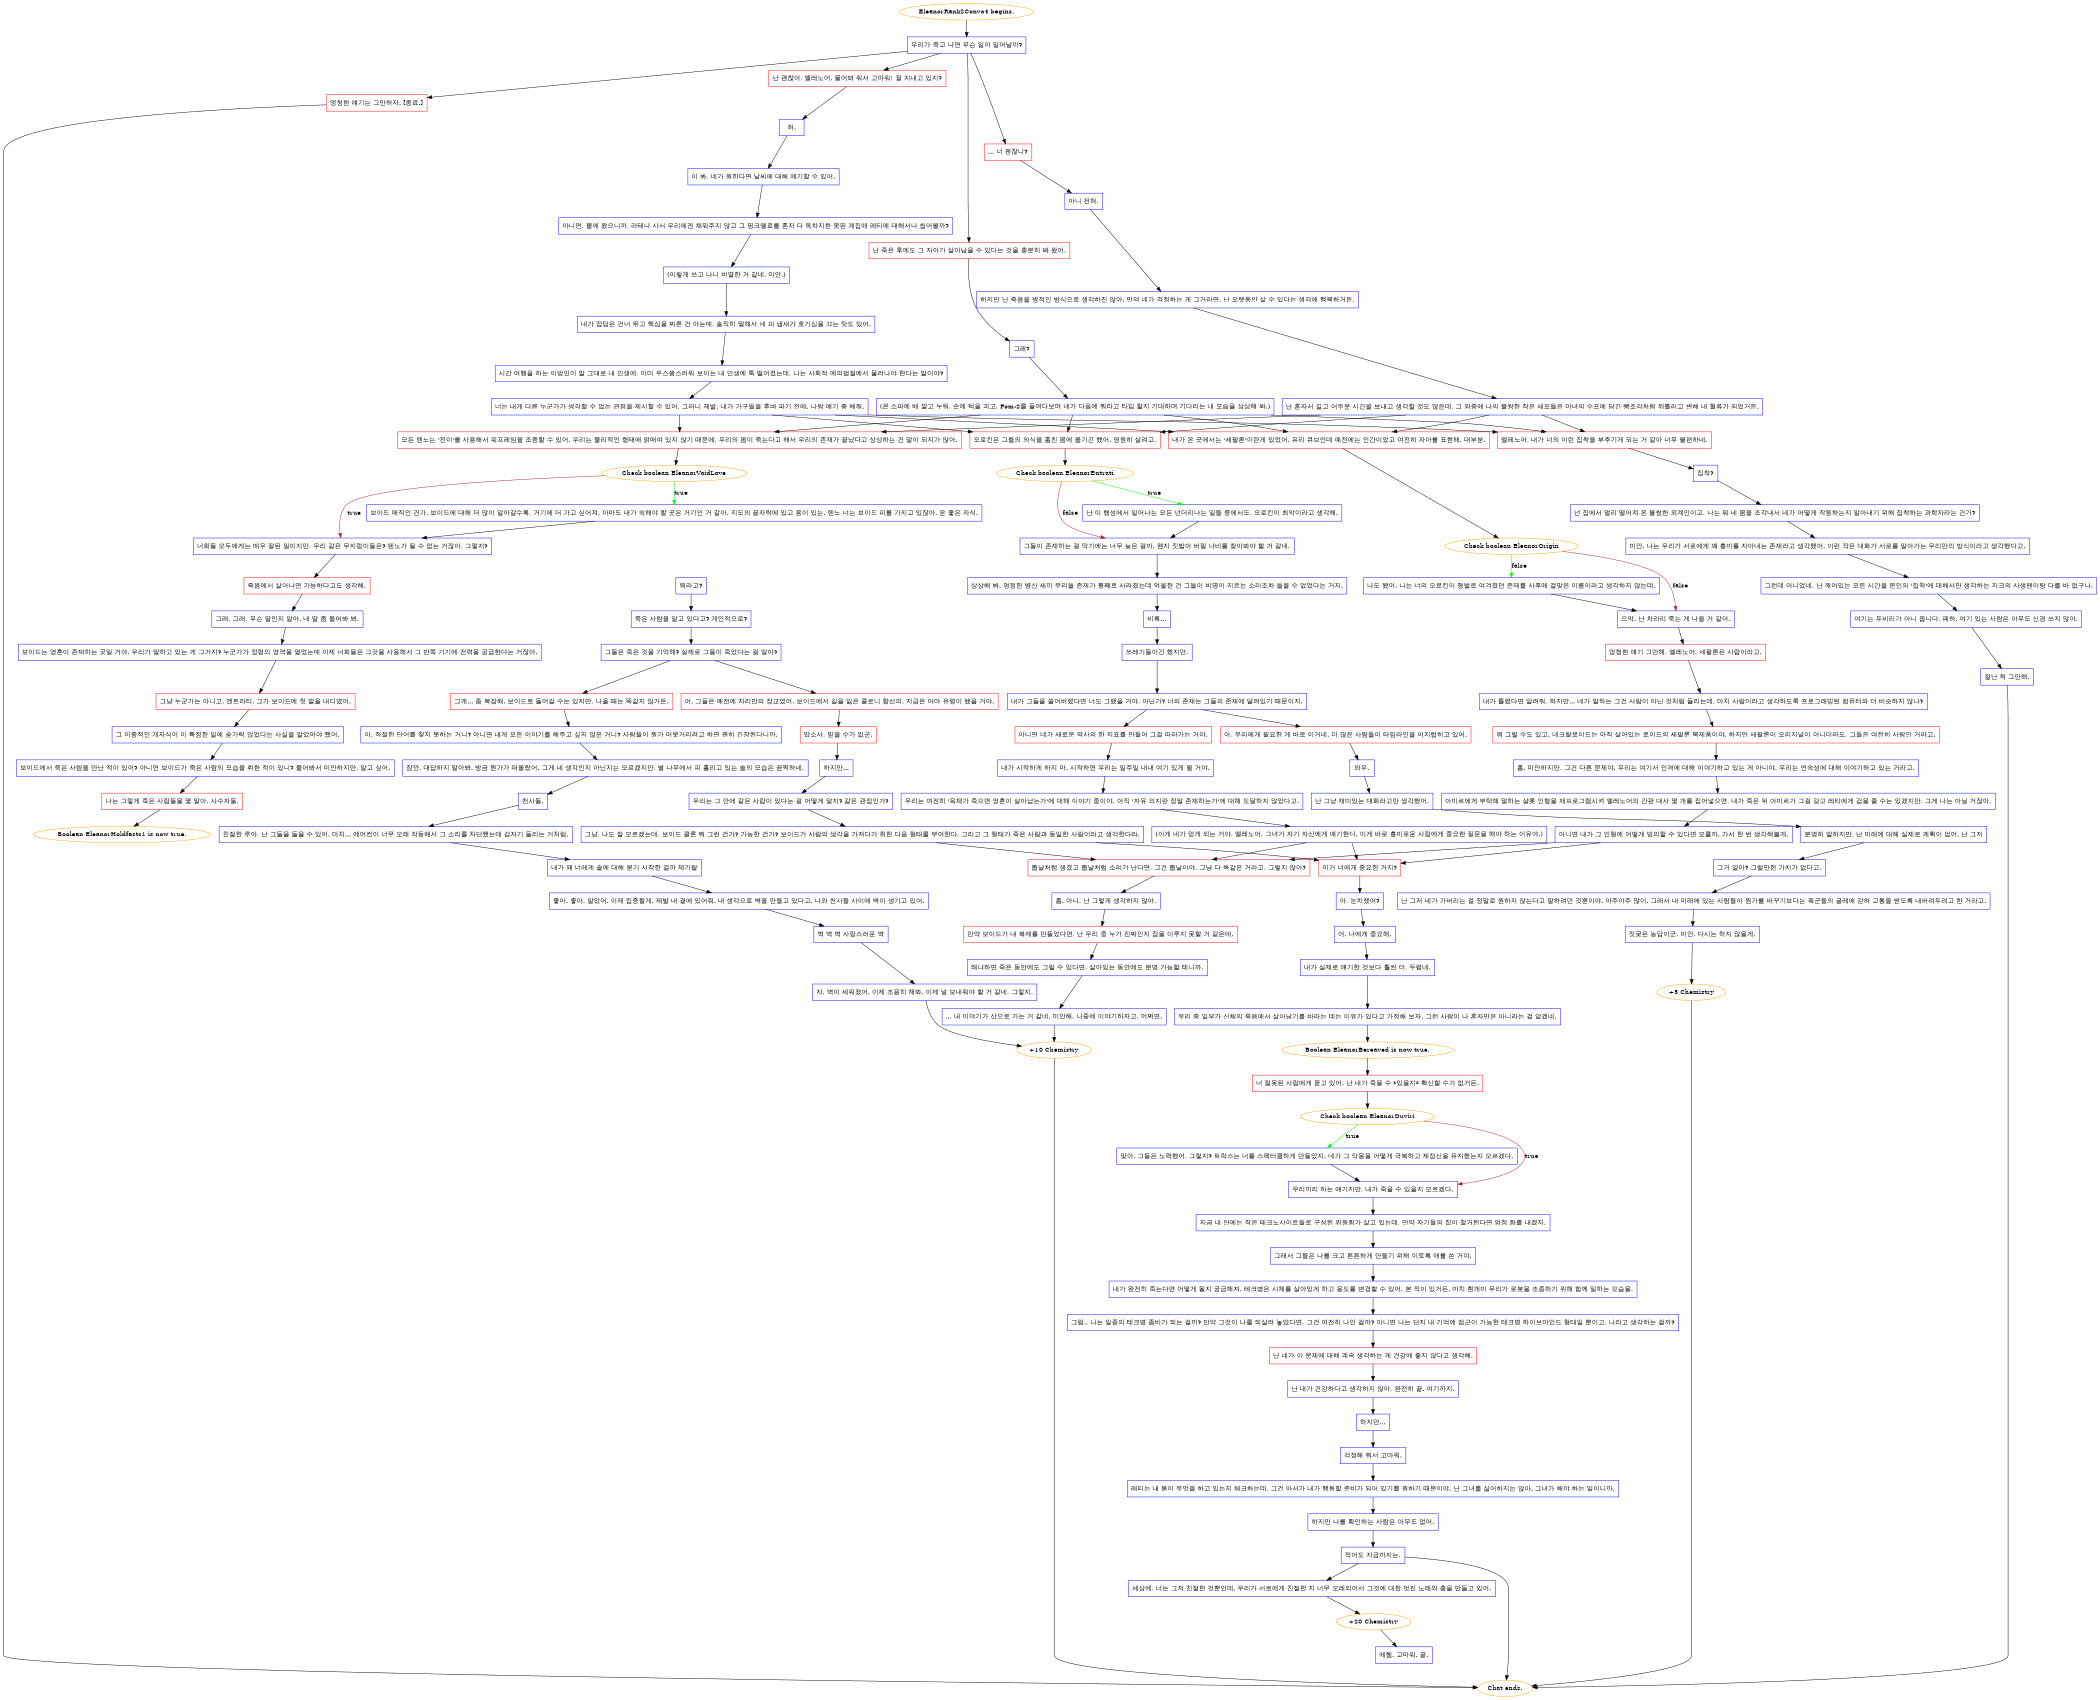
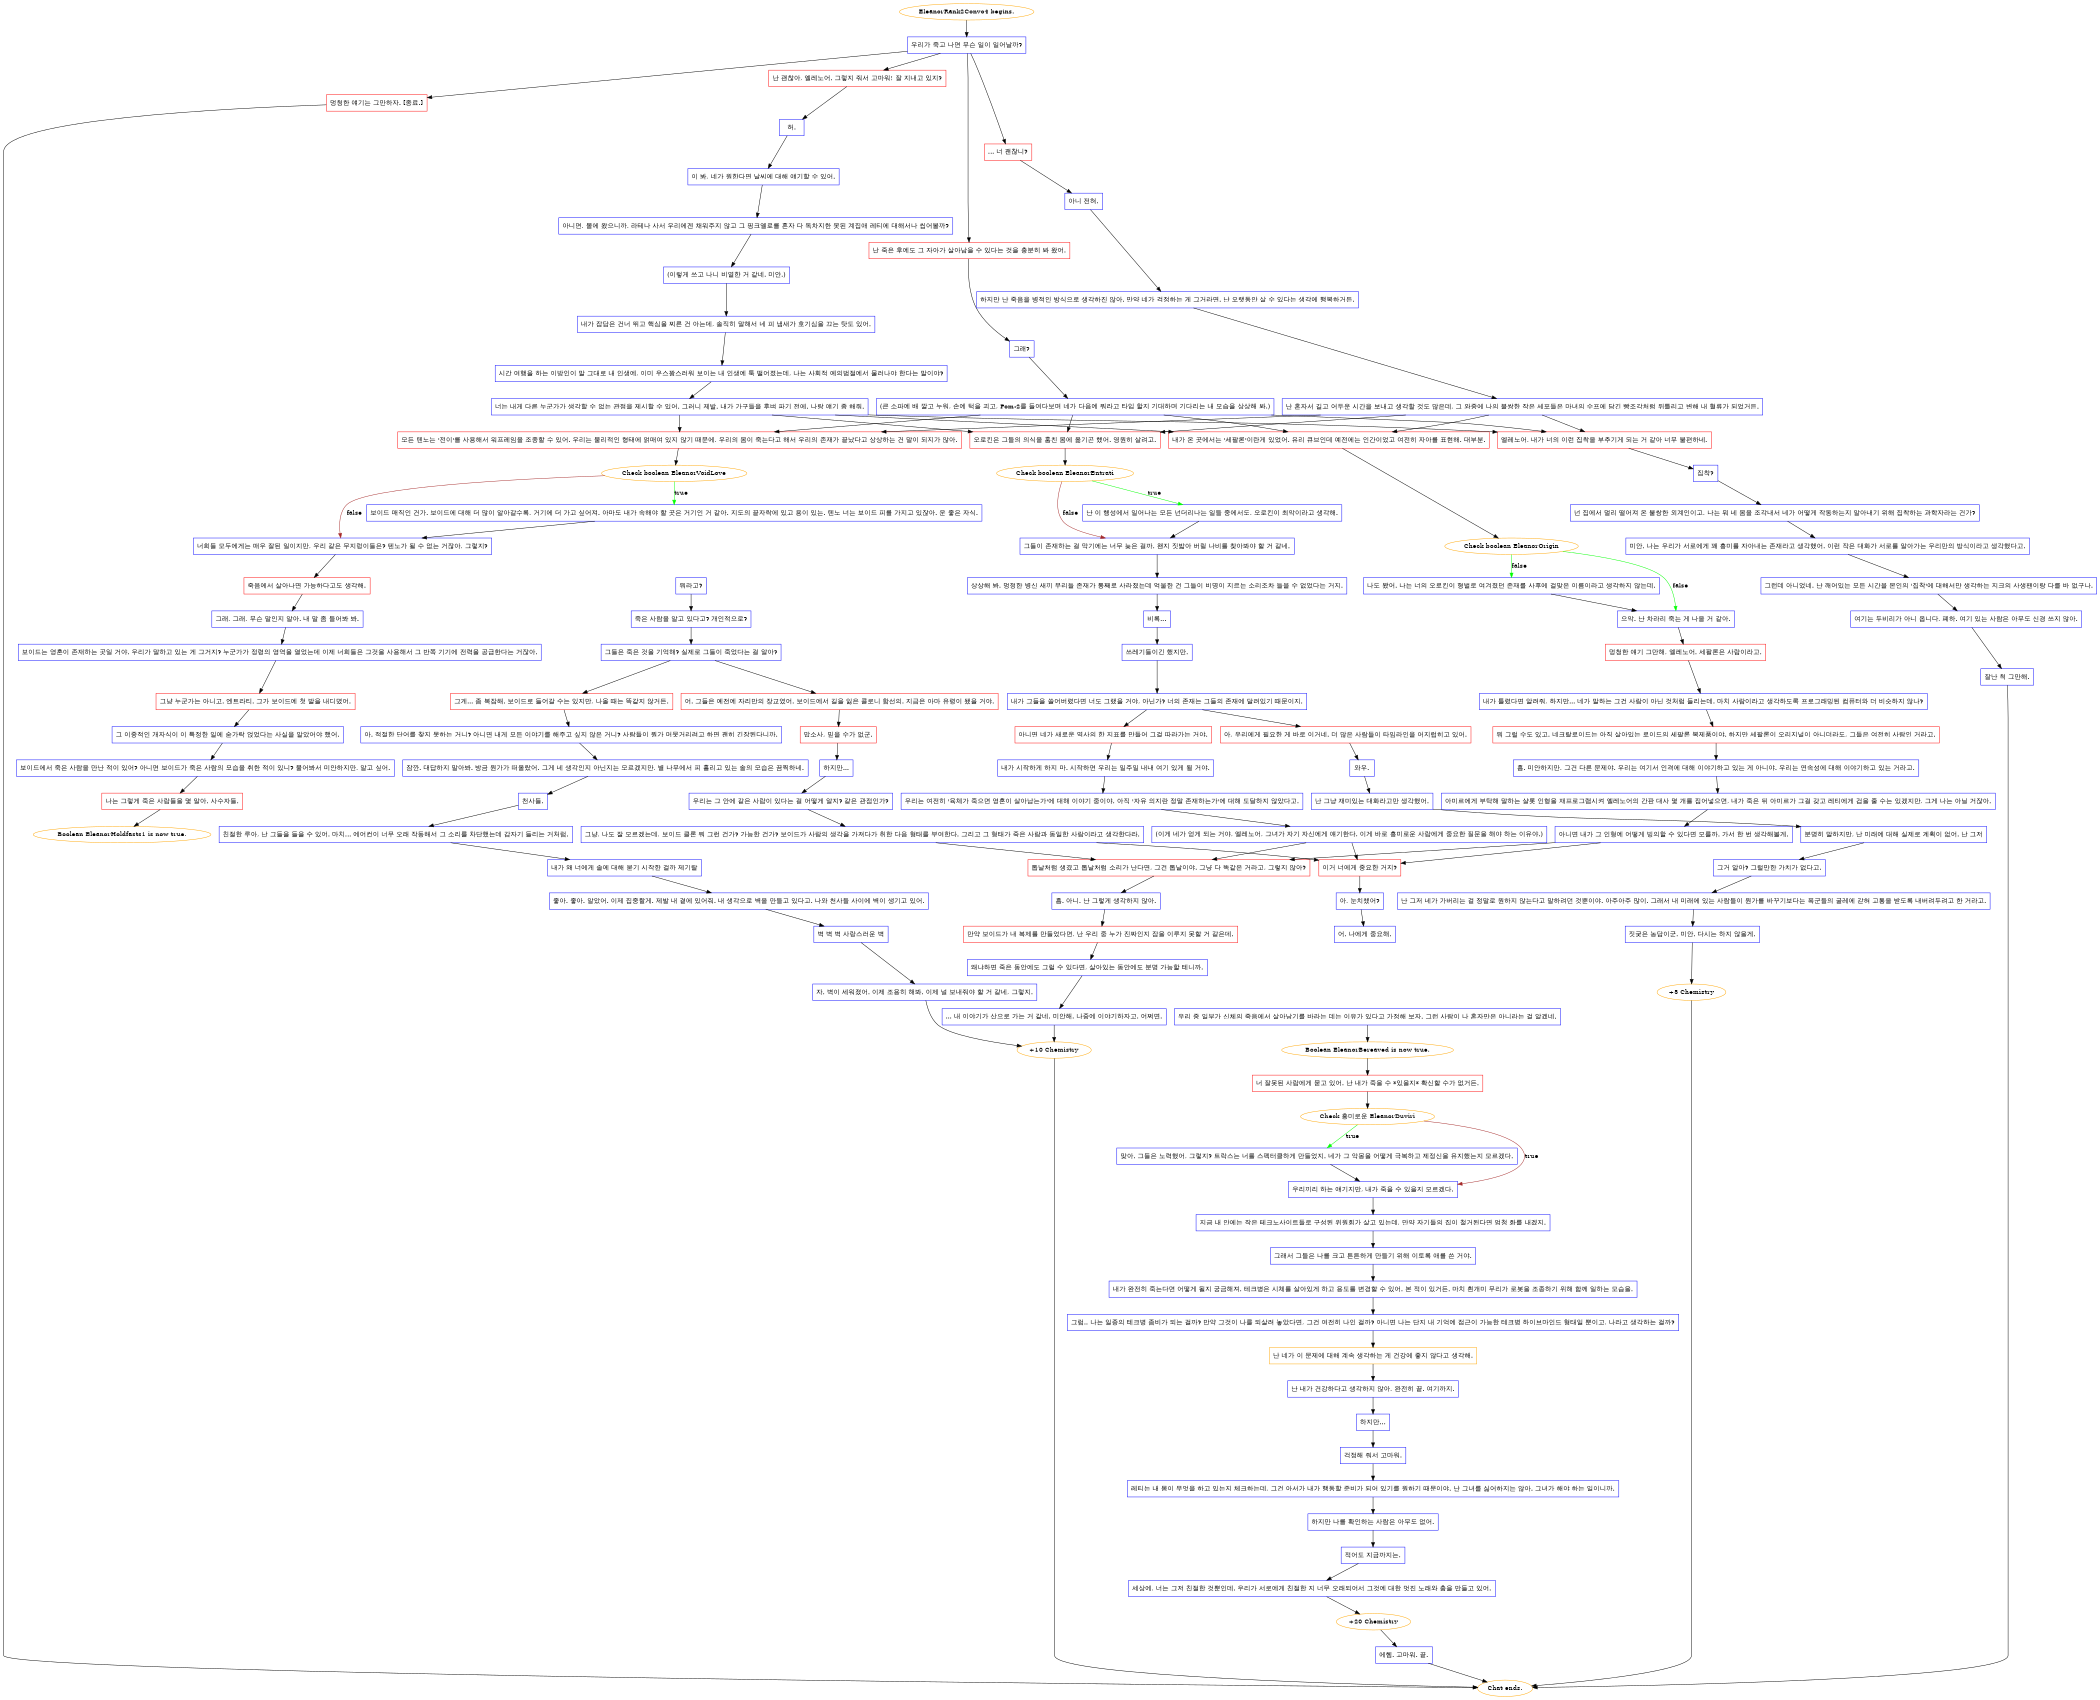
(857, 78) -> (857, 78)
(354, 513) -> (354, 513)
(1630, 563) -> (1630, 563)
(1368, 968) -> none
(1368, 1117) -> (1368, 1117)
(1373, 1356) -> (1373, 1356)
(1502, 1578) -> (1455, 1672)
